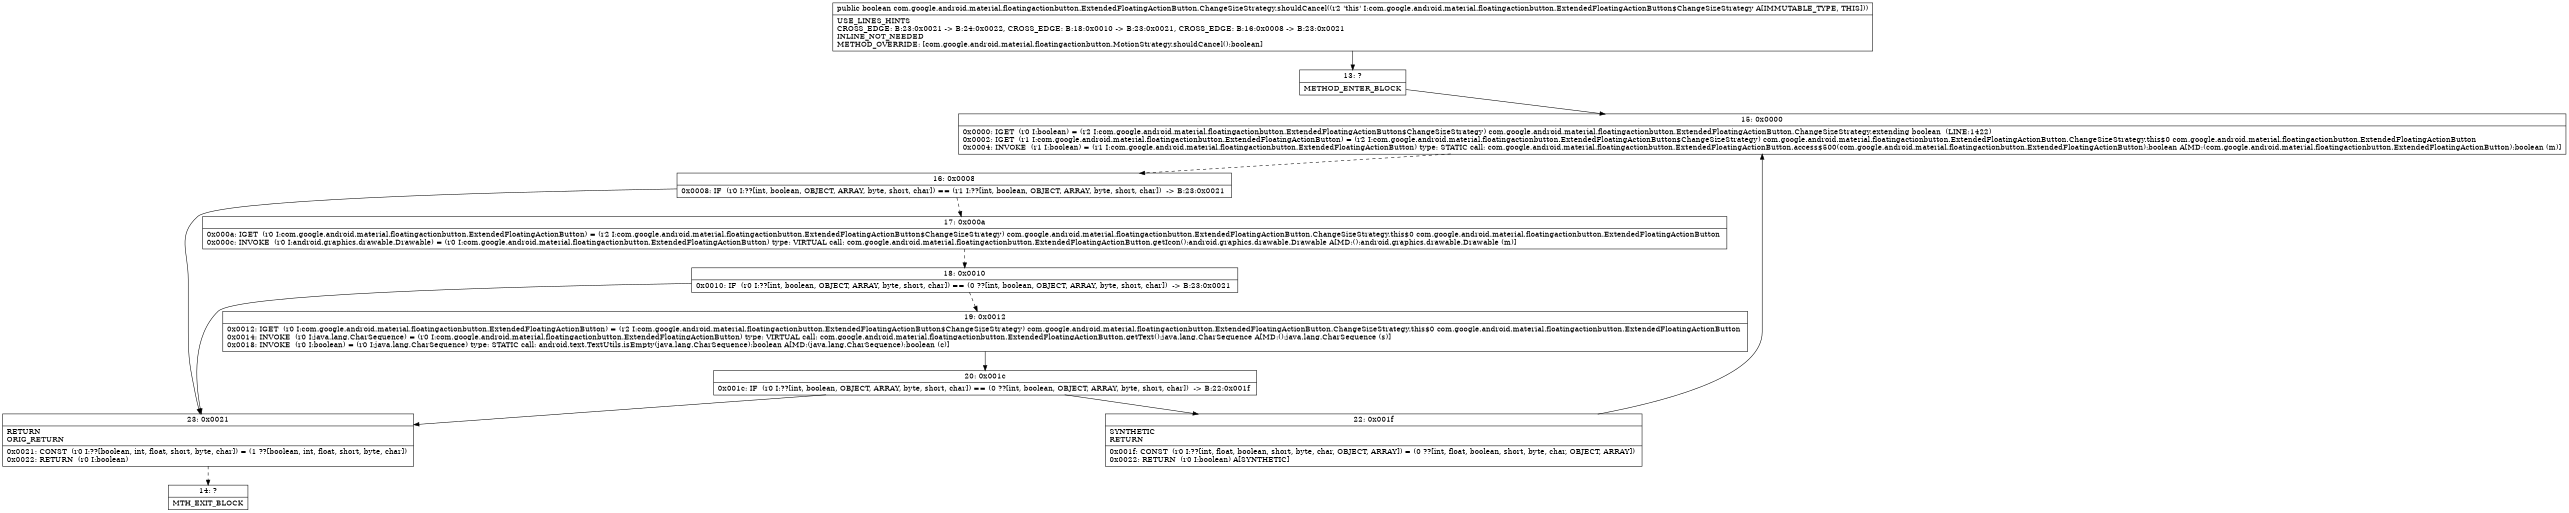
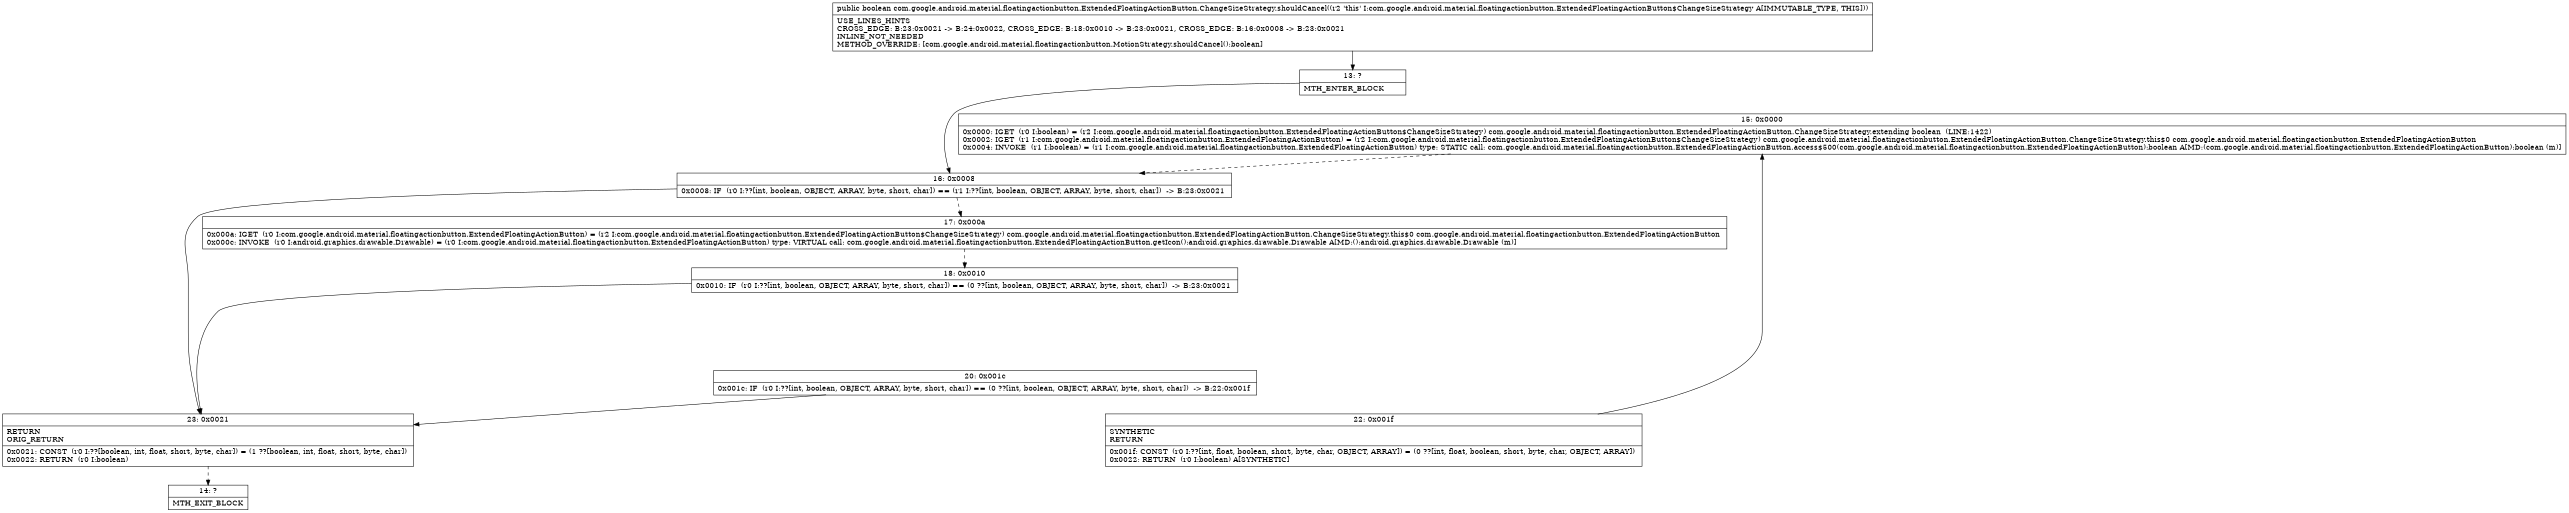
(1353, 88) -> (1344, 88)
(1503, 102) -> (1097, 90)
(985, 331) -> none
(1129, 404) -> none
